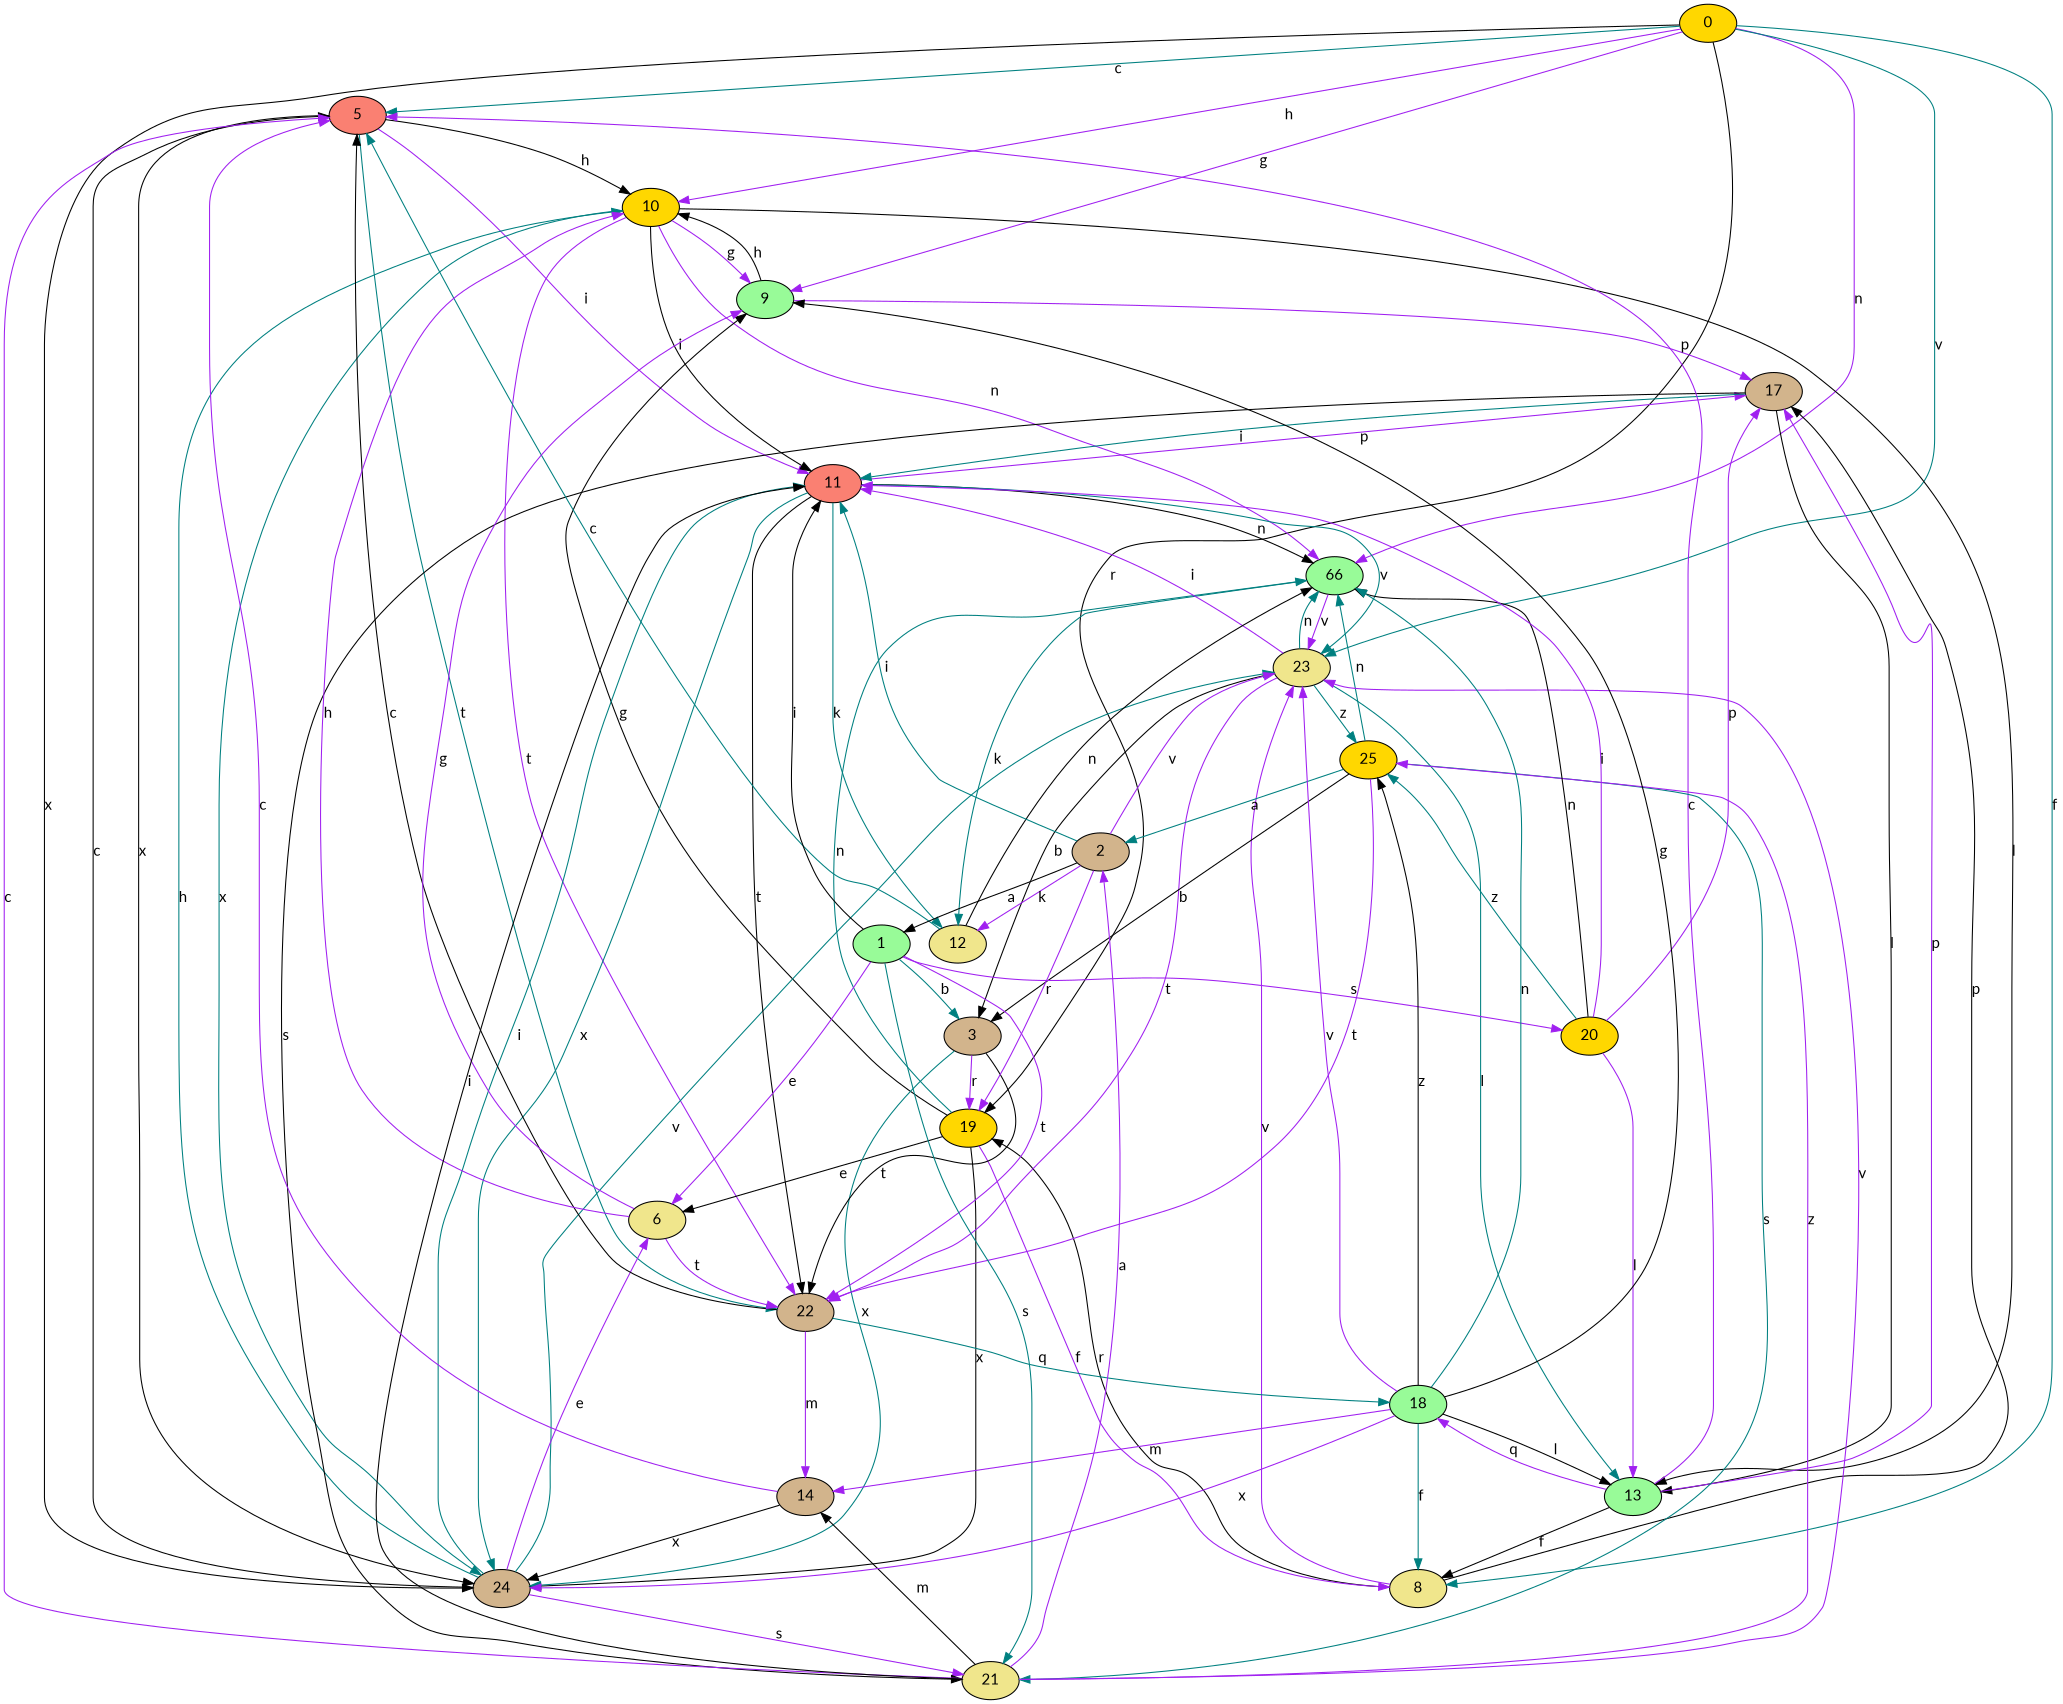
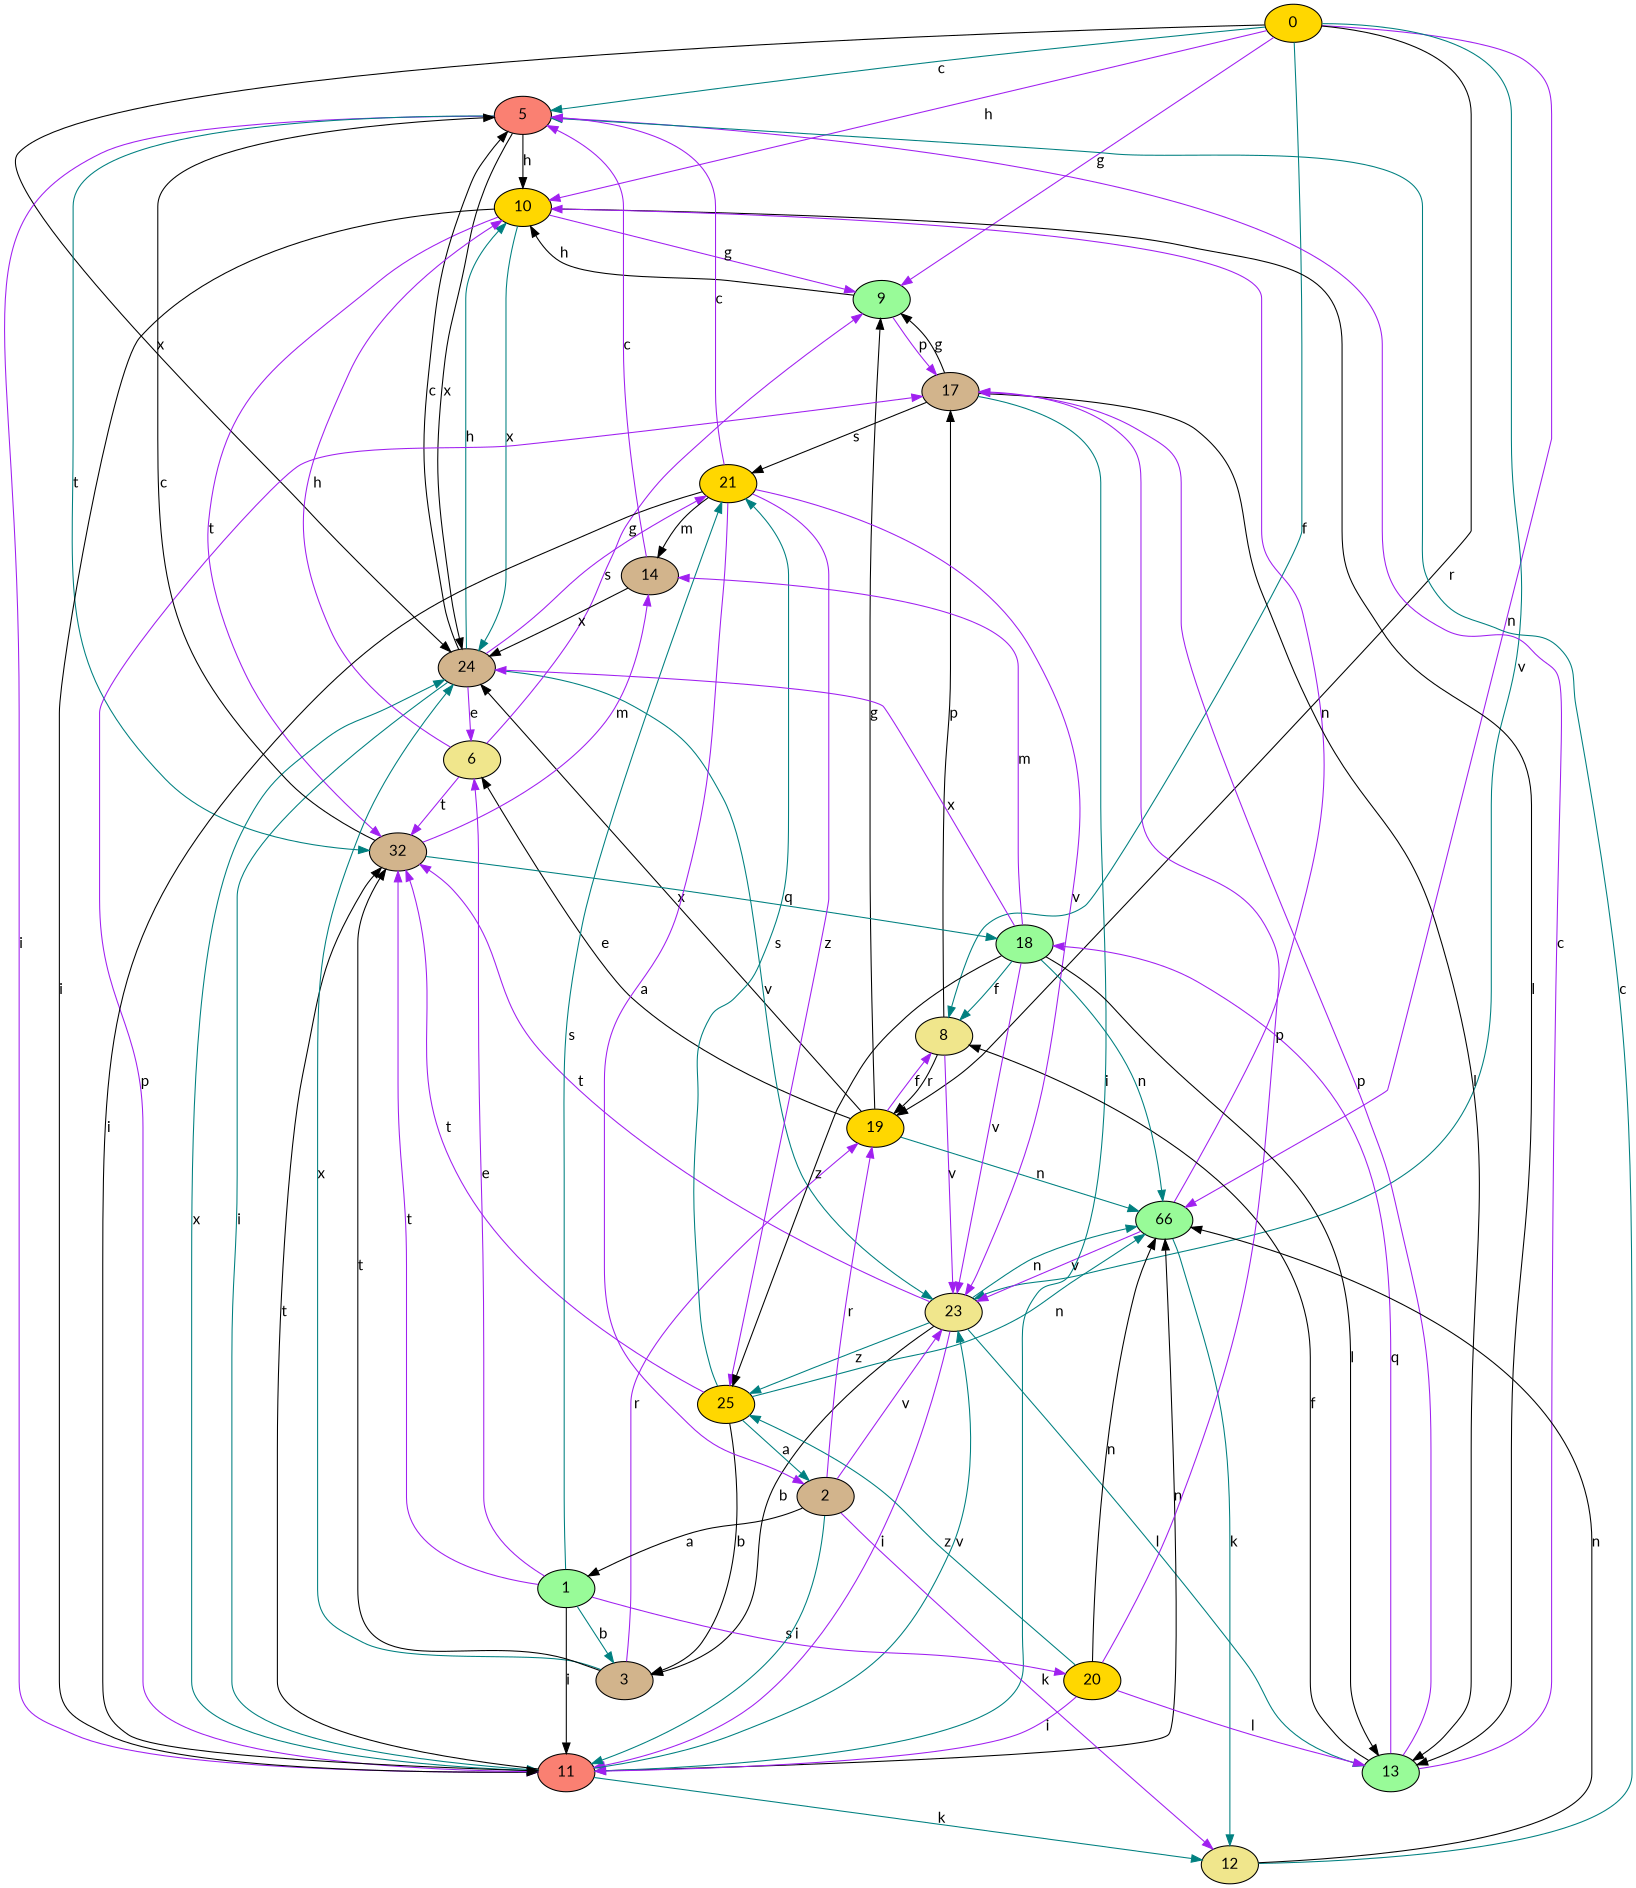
(968, 405) -> (1262, 415)
(1587, 652) -> (931, 344)
(805, 1312) -> (398, 852)
(991, 1681) -> (728, 484)
